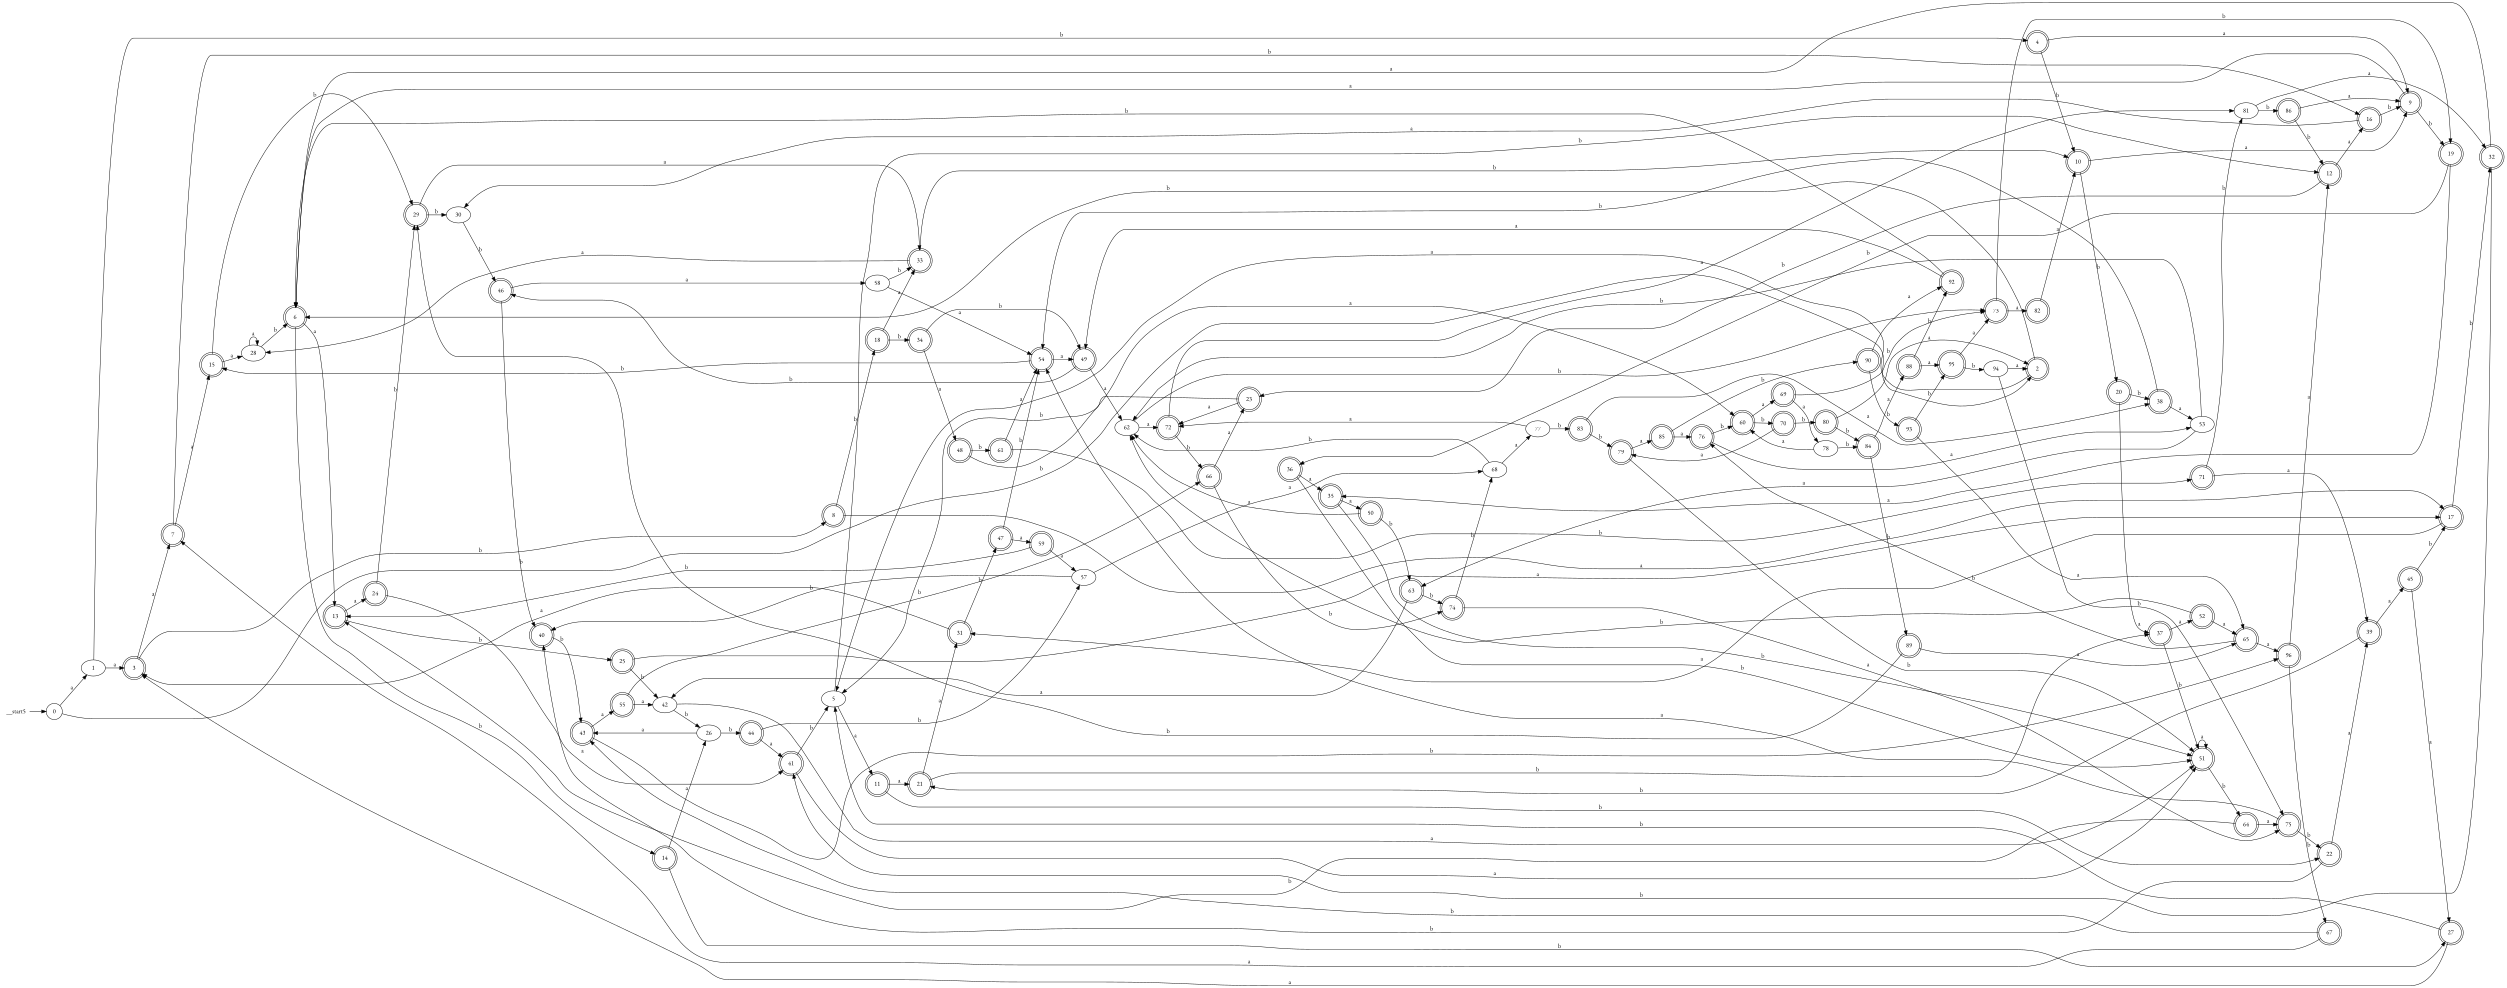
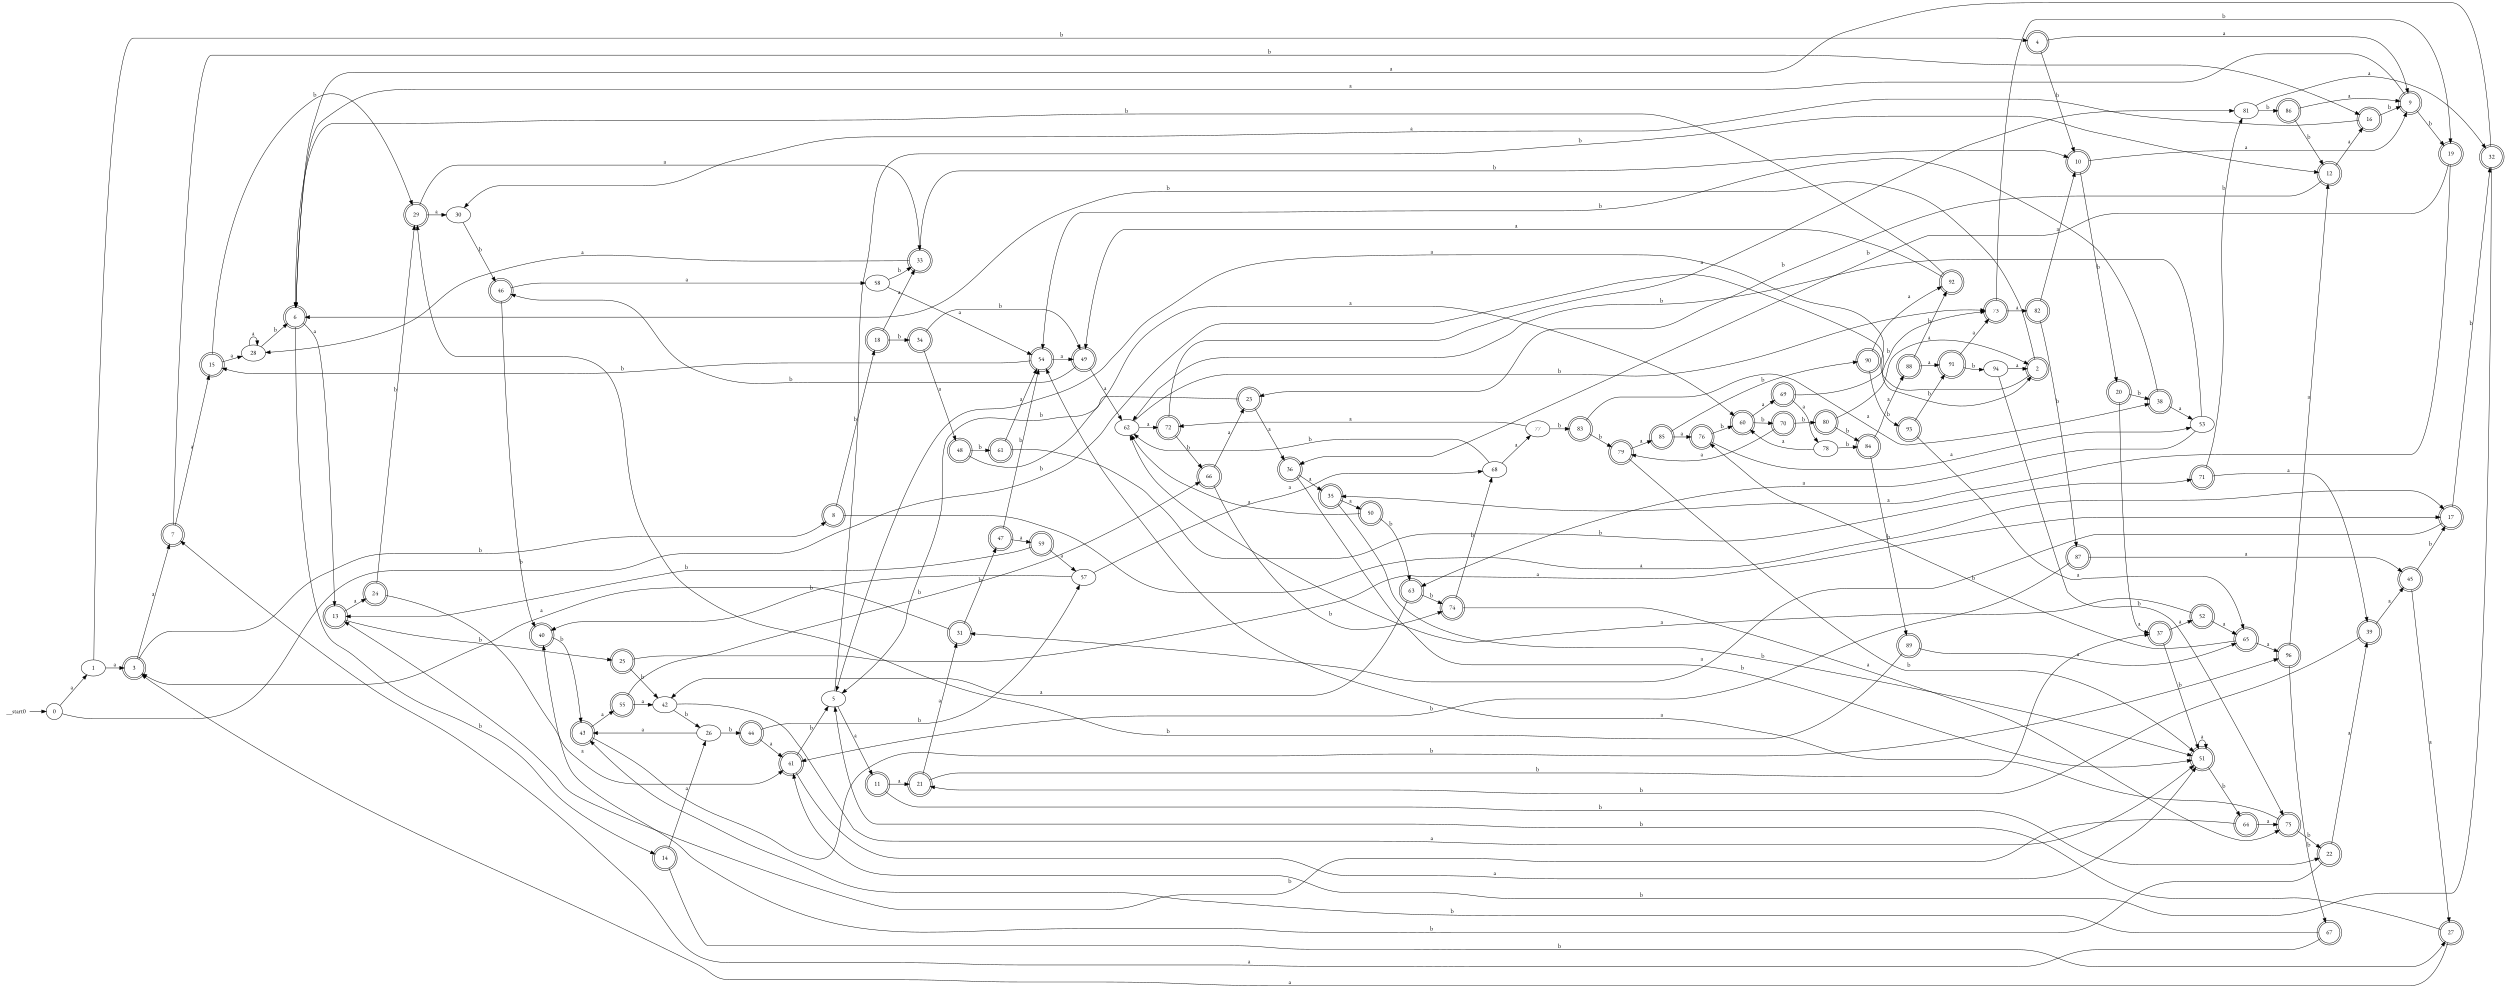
(436, 212) -> (436, 212)
(1952, 364) -> (1952, 364)
(1211, 413) -> (1268, 432)
none -> (2078, 557)
(1662, 622) -> (1662, 622)
(16, 711) -> (16, 711)
